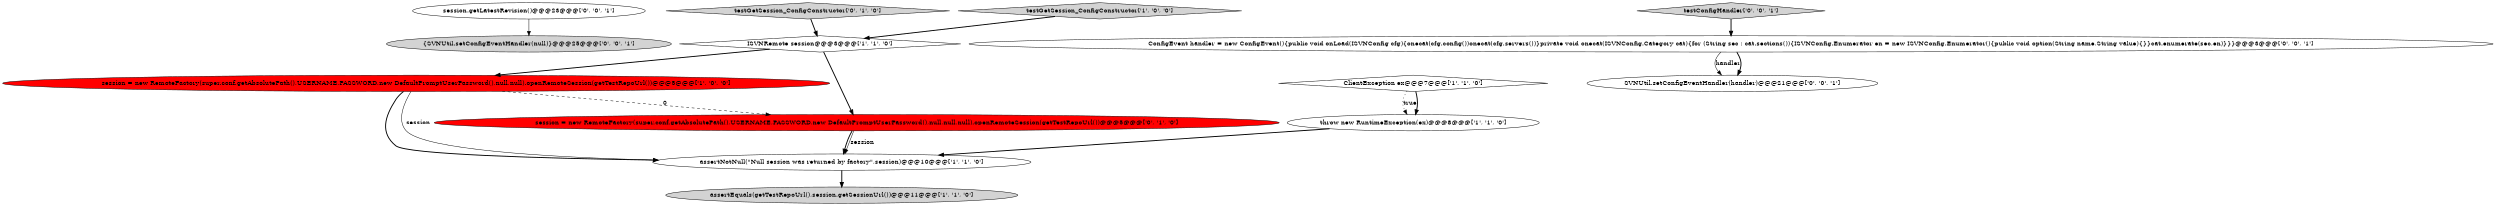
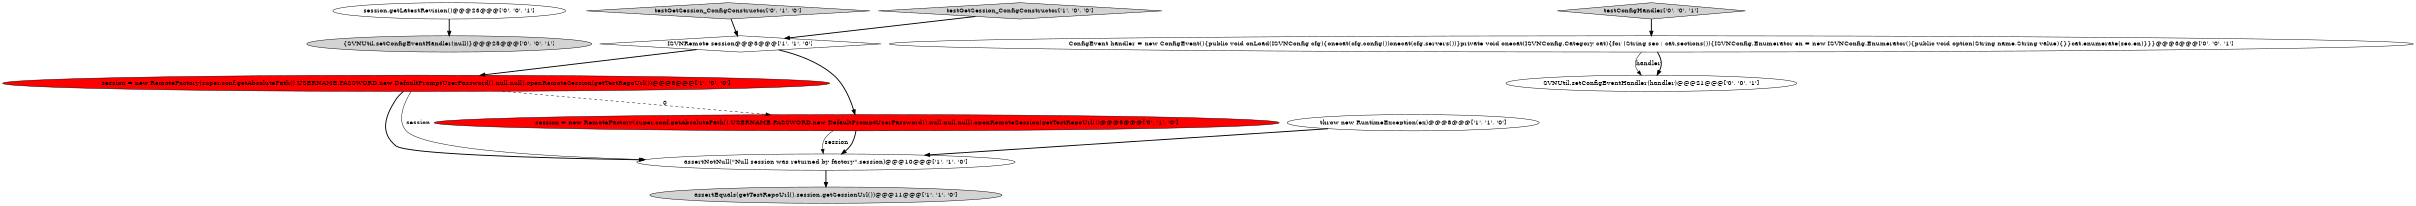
(529, 25) -> (449, 25)
(1413, 83) -> none
